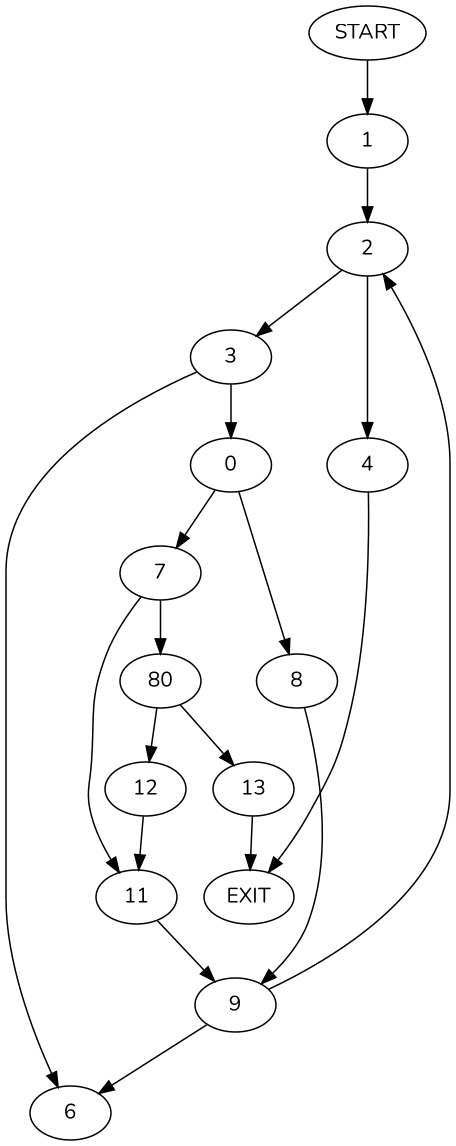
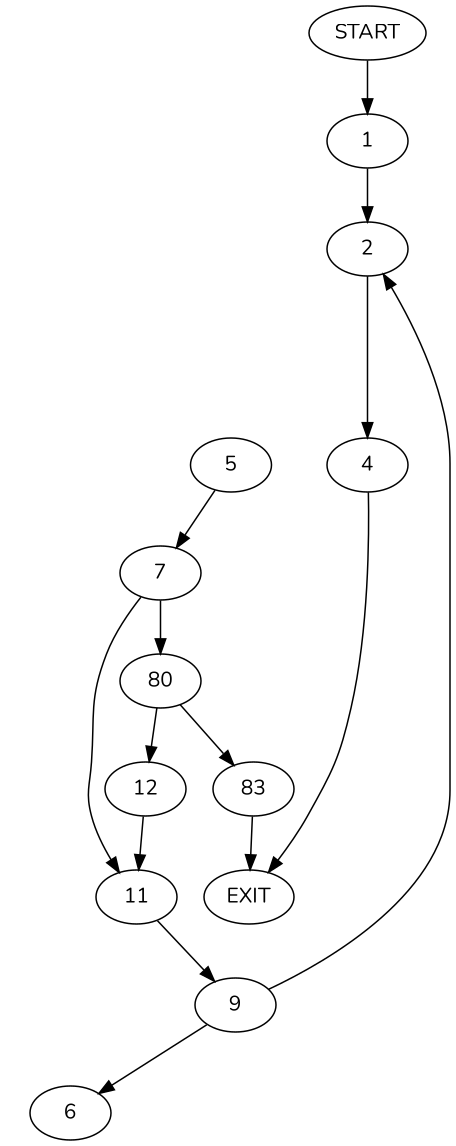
(231, 357) -> none
(231, 465) -> (231, 465)
(297, 681) -> none
(254, 789) -> (254, 789)
